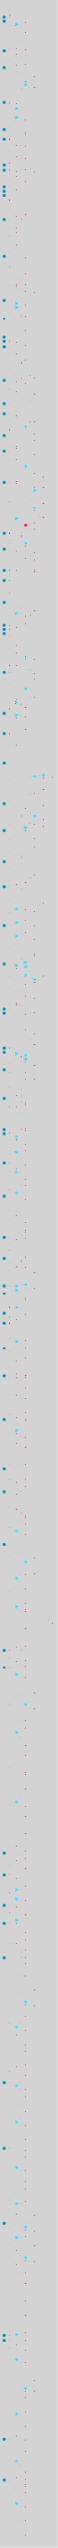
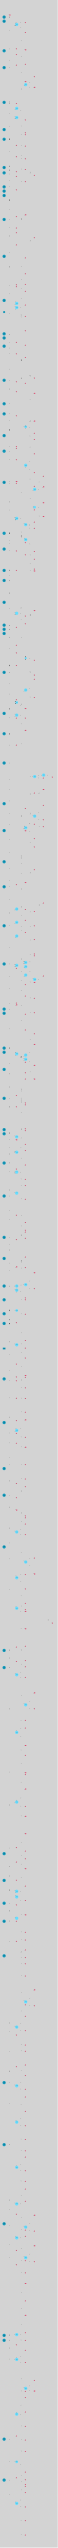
(26, 525) -> (26, 525)
(4, 1294) -> (4, 1300)
(4, 1668) -> (4, 1668)
